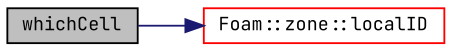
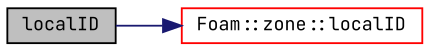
(73, 26) -> (62, 26)
